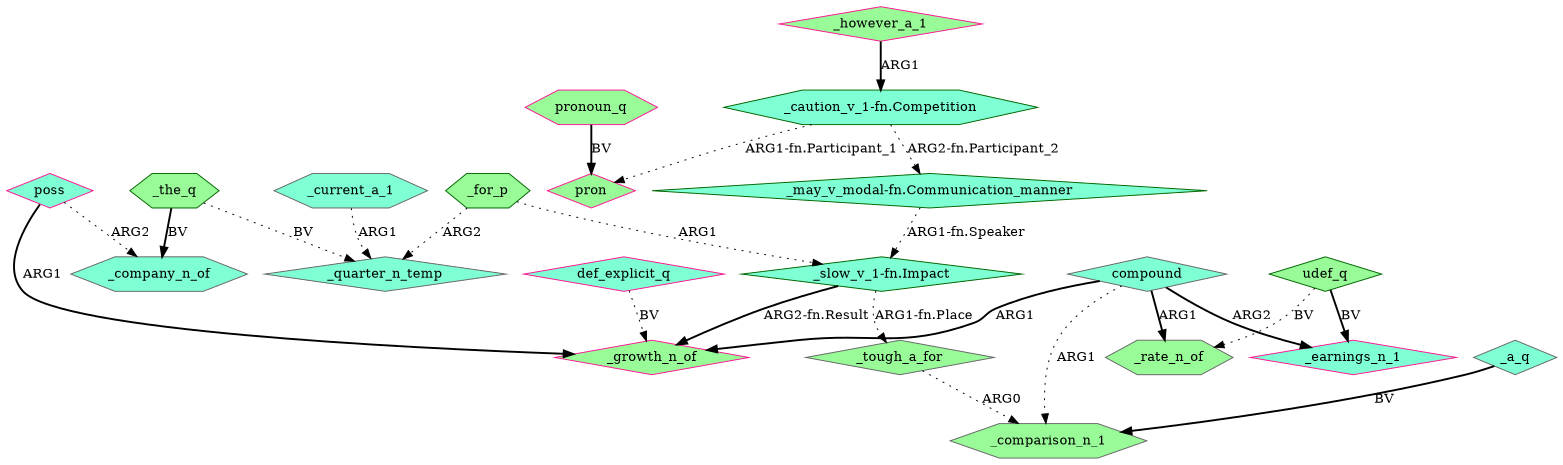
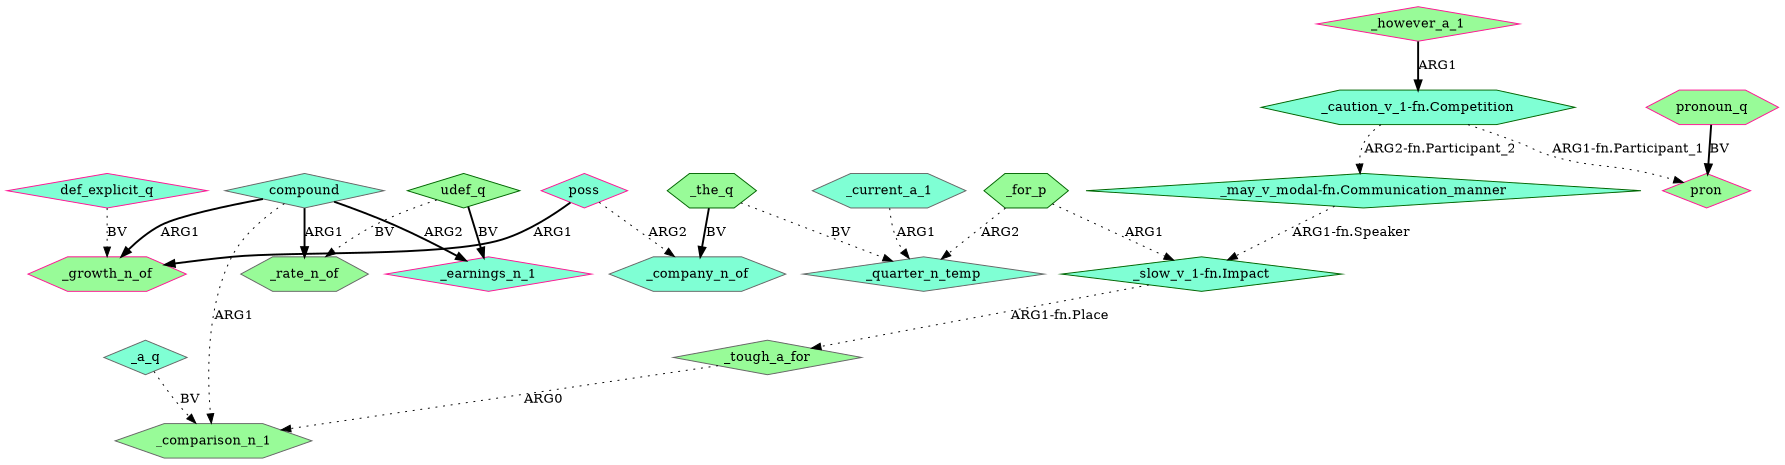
(761, 310) -> none
(652, 357) -> (107, 274)
(1314, 405) -> (171, 395)
